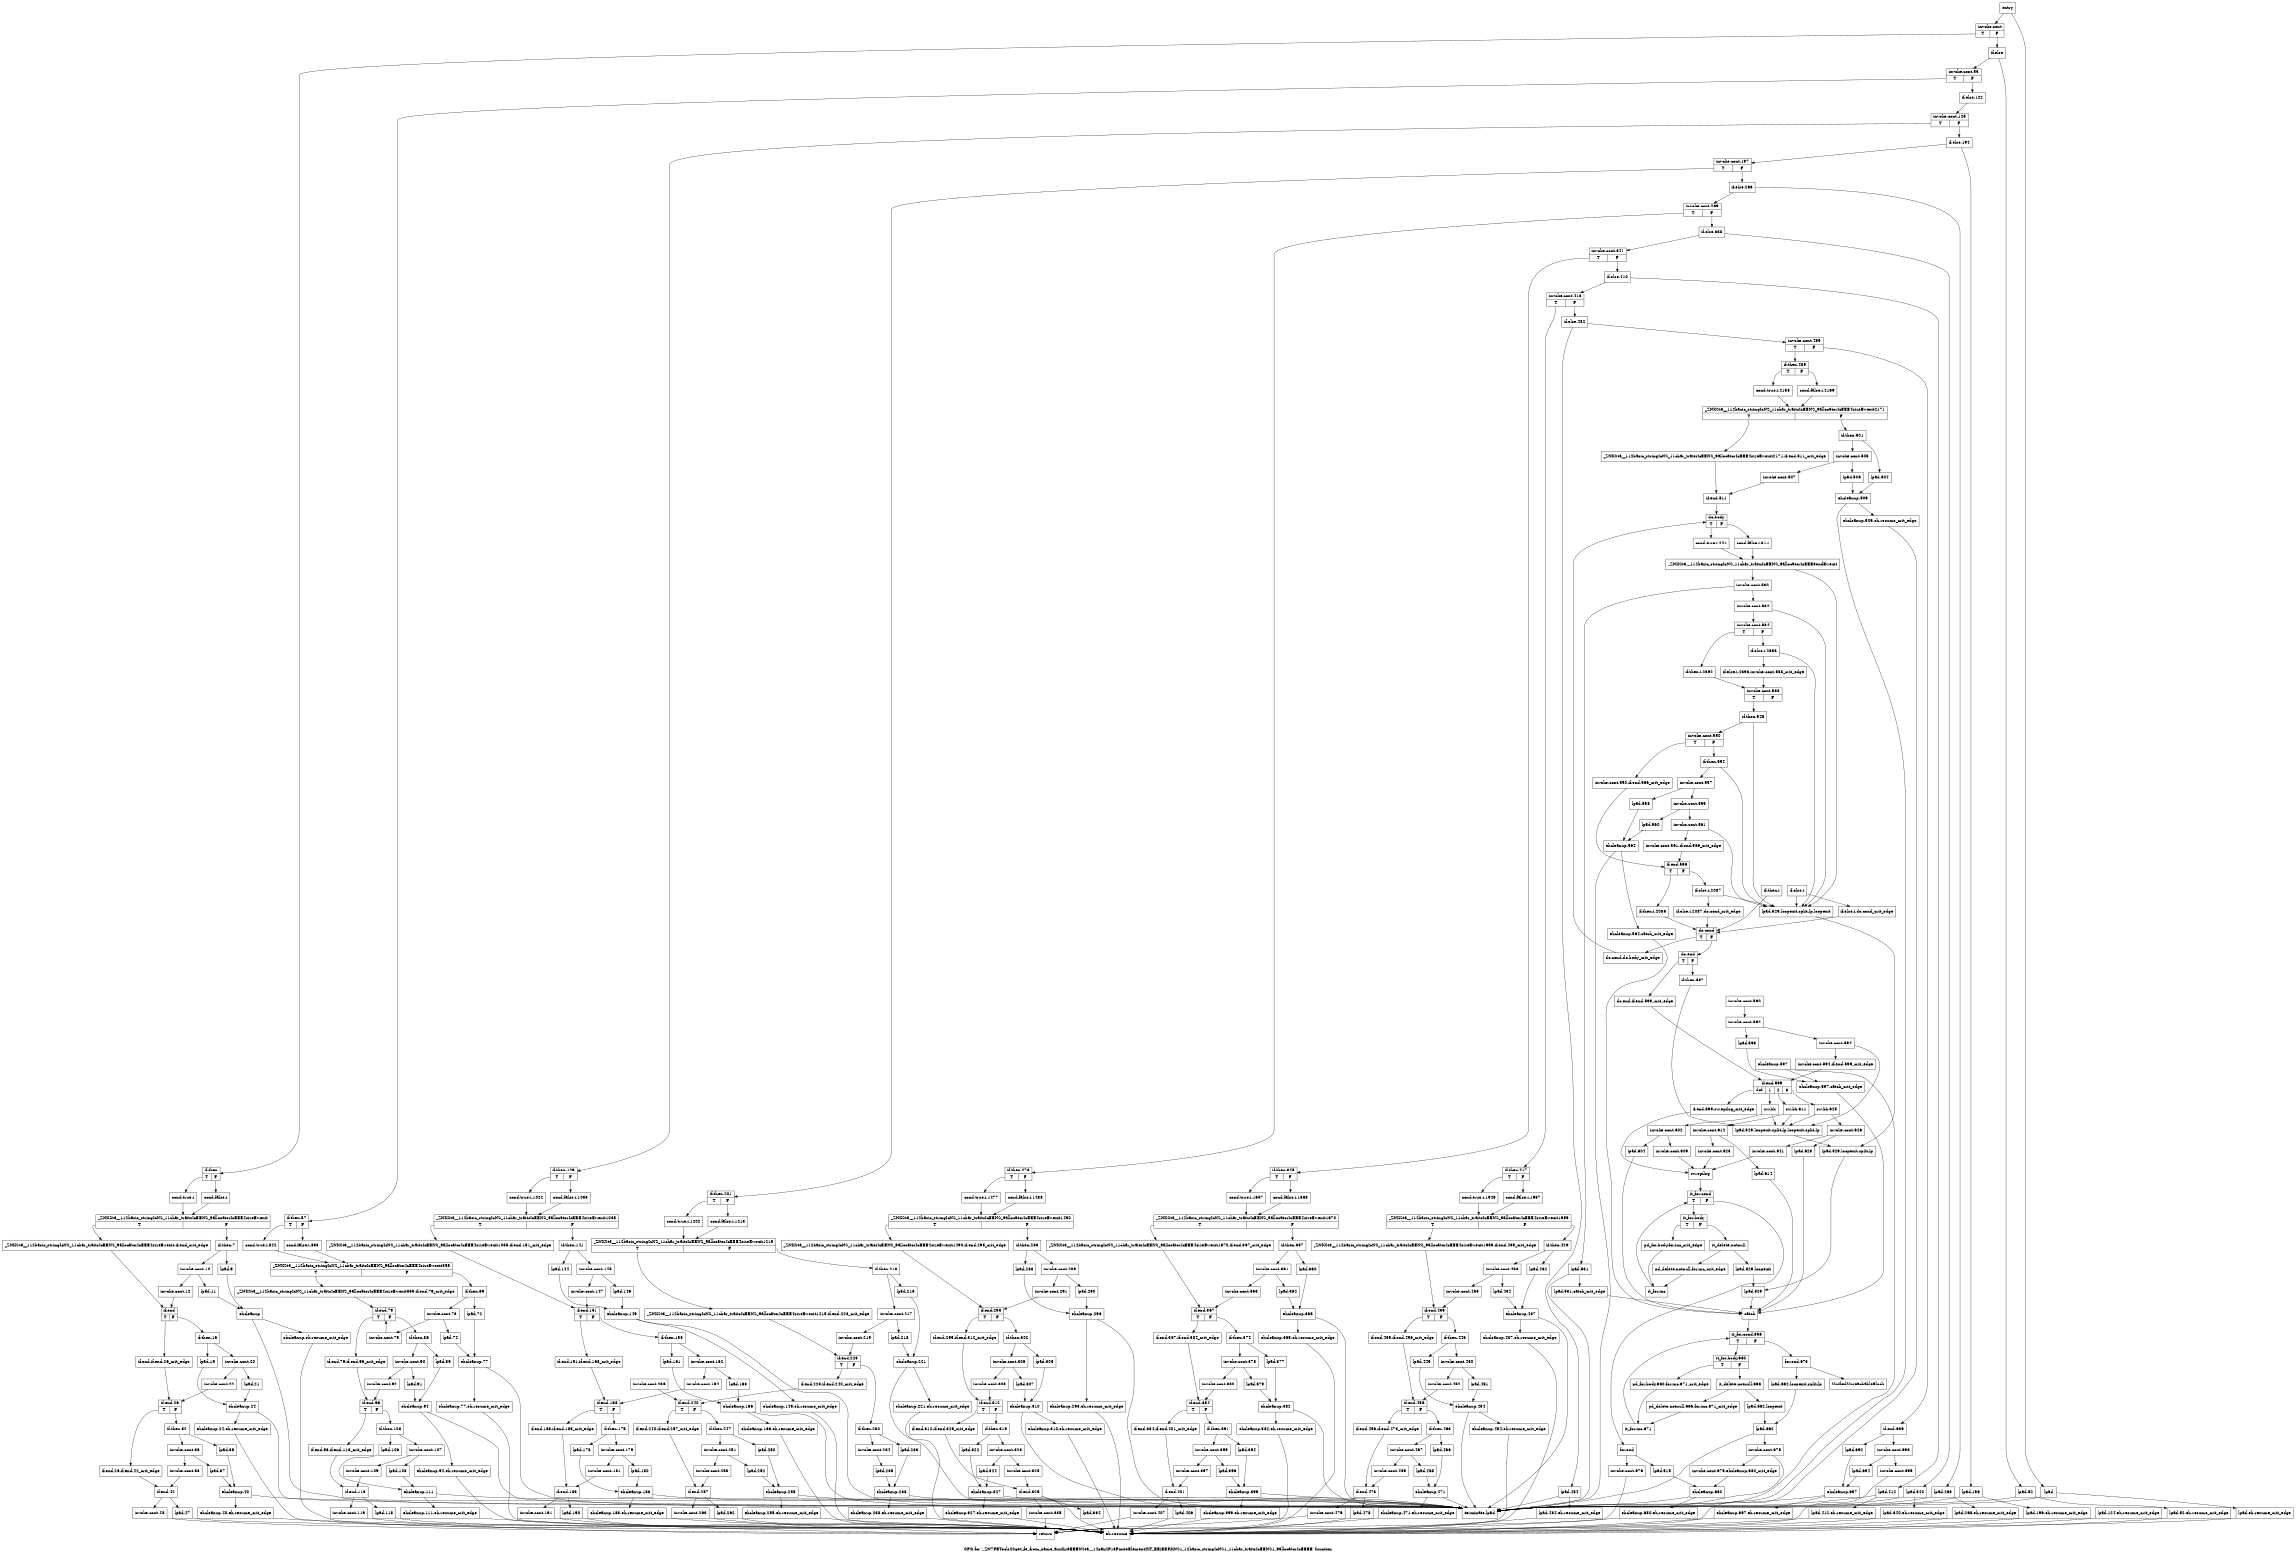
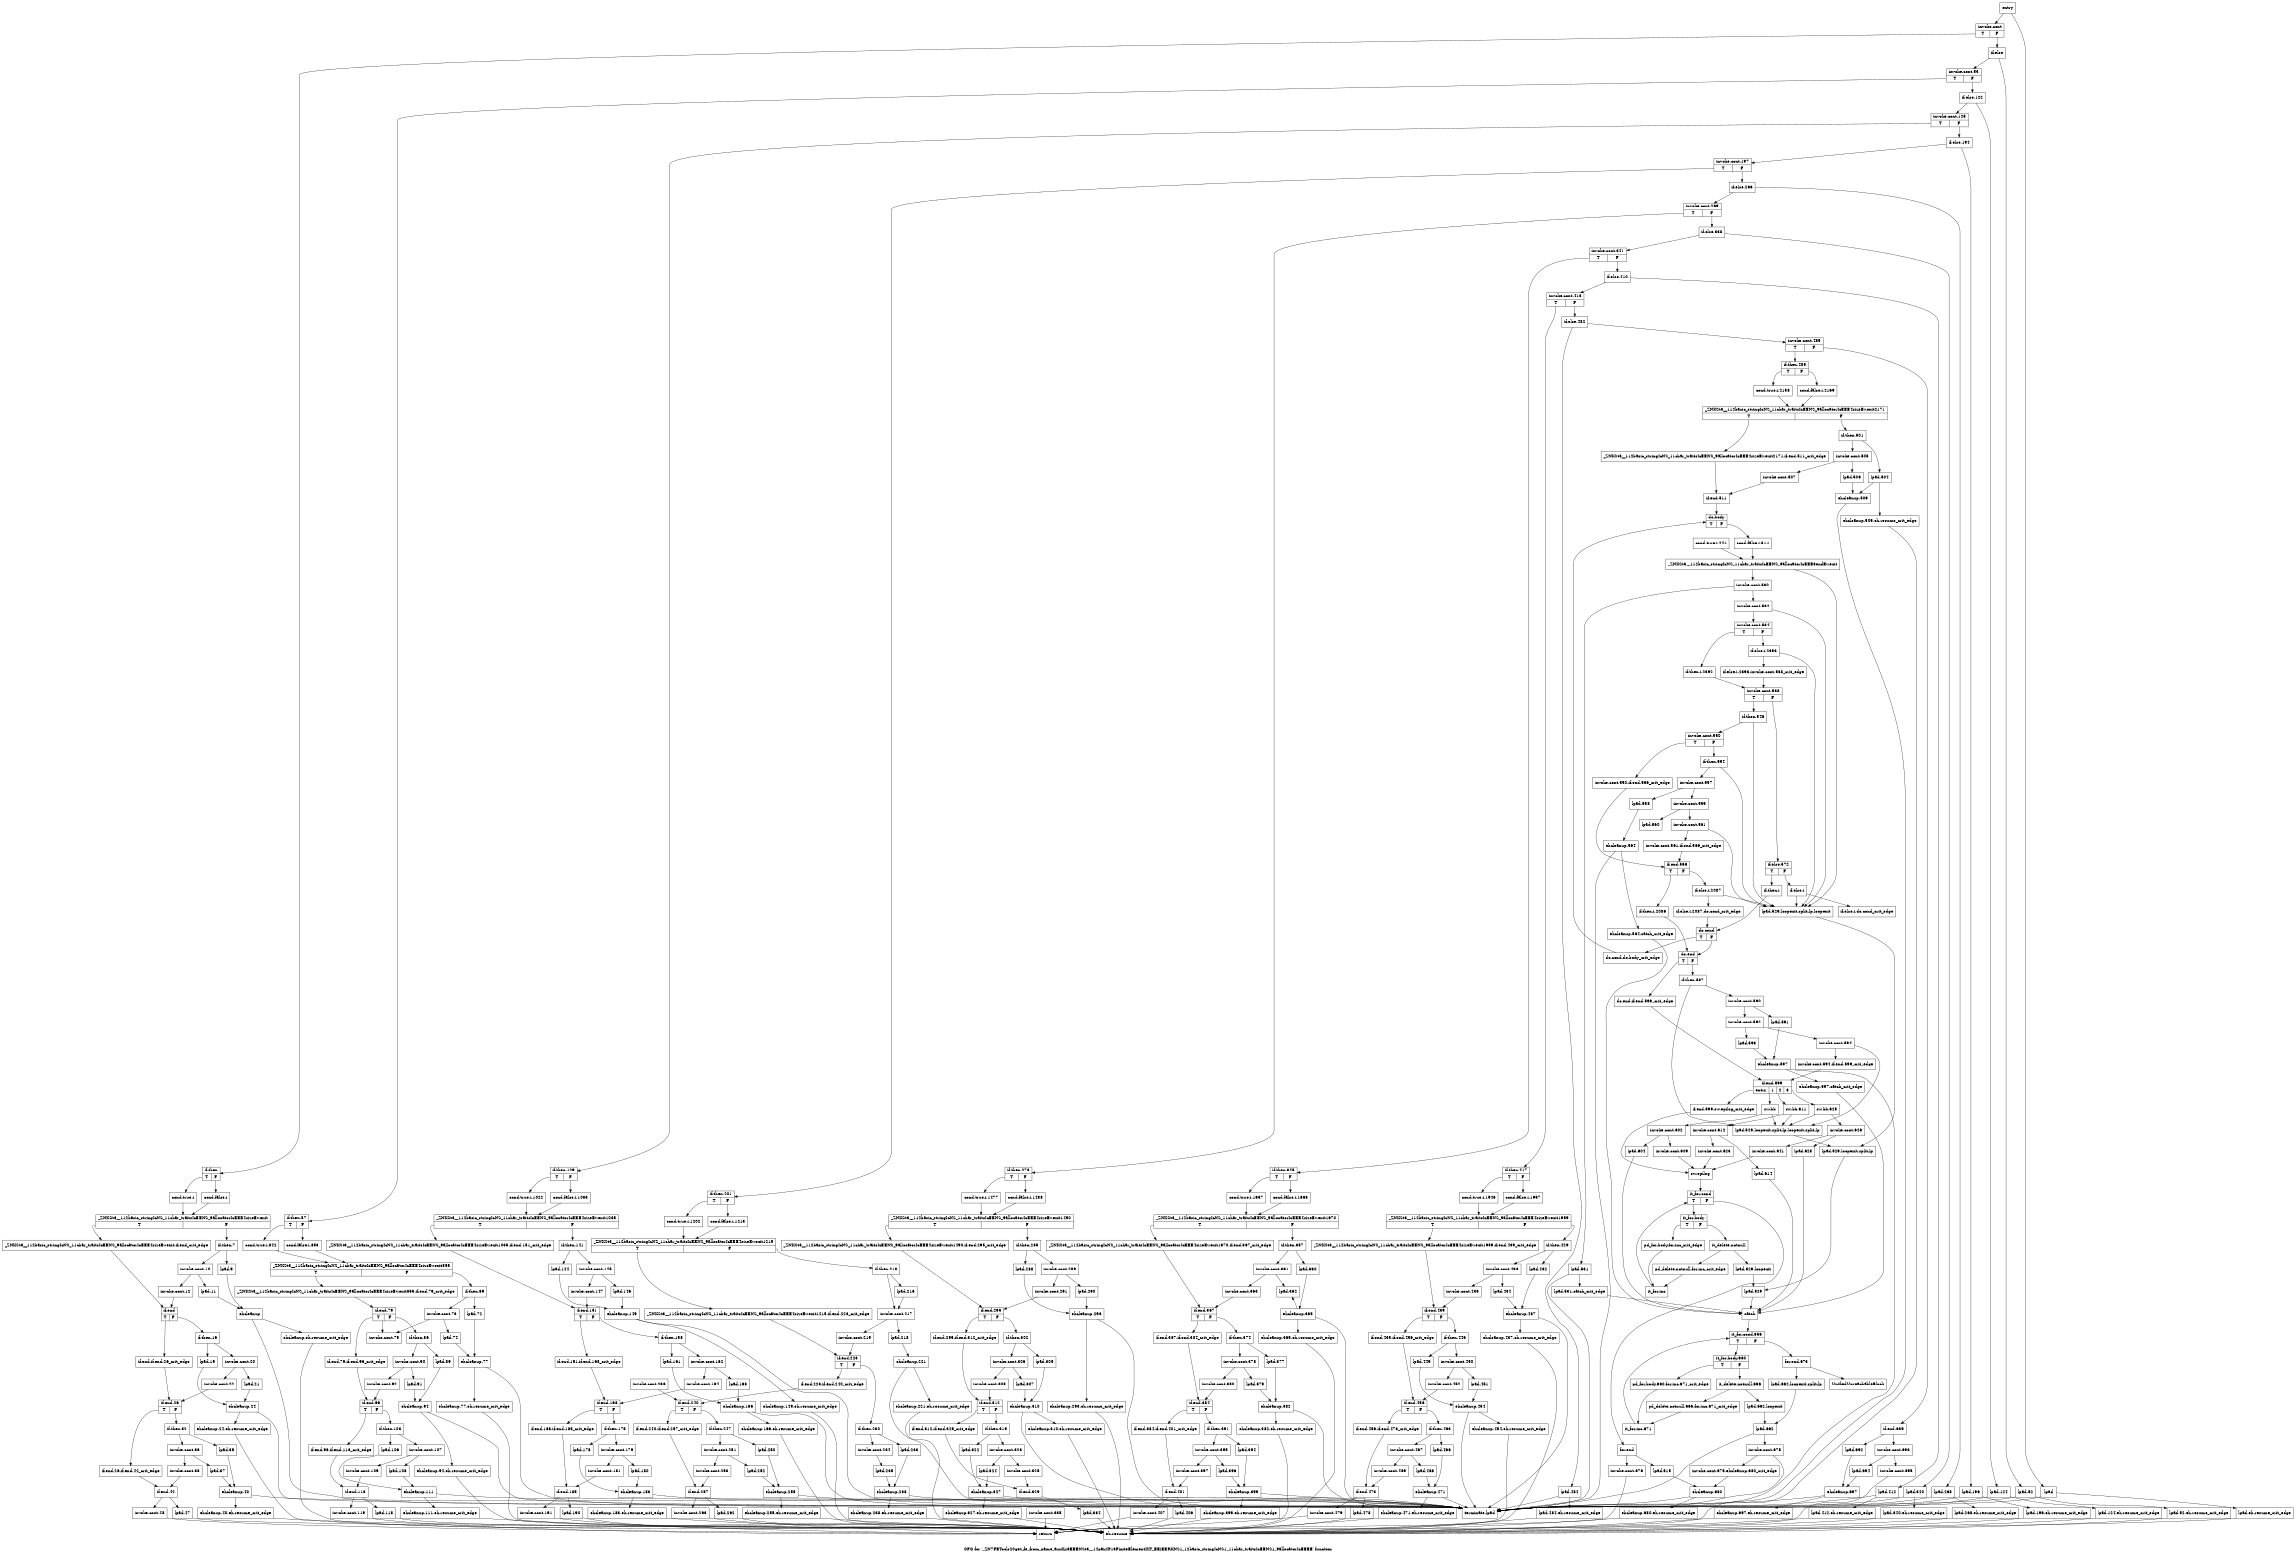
(1865, 509) -> (1880, 498)
(1711, 531) -> none
(1637, 834) -> none
none -> (1778, 868)
(1679, 923) -> (1680, 930)
(1779, 925) -> none
none -> (1717, 990)
none -> (1780, 1022)
(1766, 1074) -> (1759, 1053)
(1759, 1090) -> (1761, 1090)
(1291, 1302) -> (1296, 1304)
(920, 1325) -> (901, 1302)
(386, 1328) -> (382, 1325)
none -> (1999, 1492)
(1037, 1501) -> none
(1072, 1512) -> (1105, 1524)
